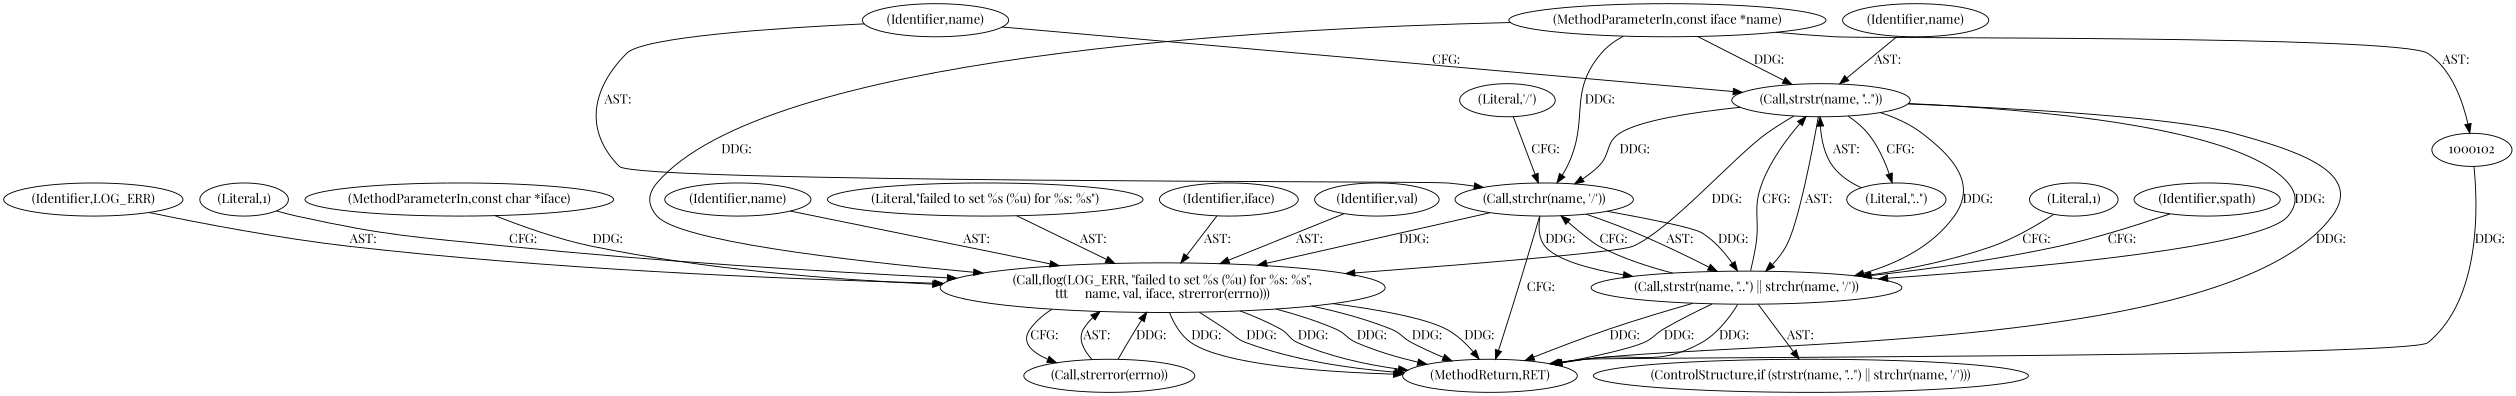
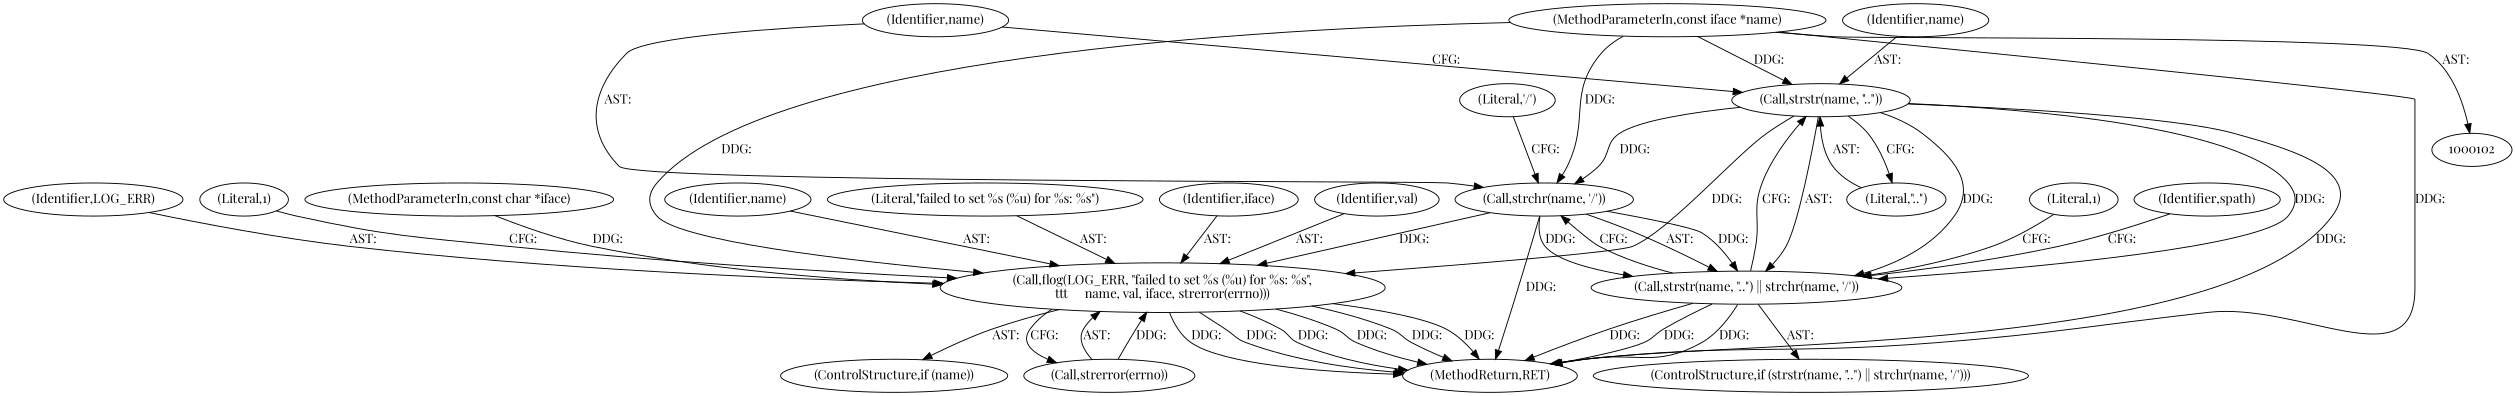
(1543, 288) -> (1543, 288)
(2088, 355) -> (2408, 317)
none -> (894, 376)
